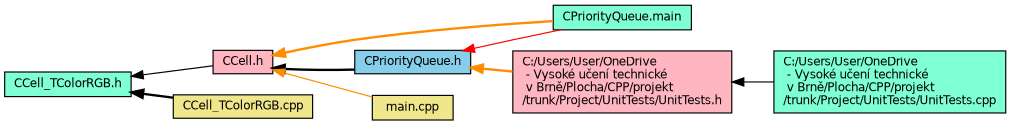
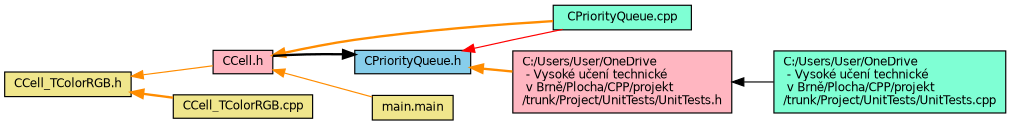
(622, 18) -> (622, 18)
(178, 70) -> (178, 70)
(320, 70) -> (313, 54)
(68, 84) -> (68, 84)
(158, 96) -> (158, 96)
(413, 108) -> (413, 108)
